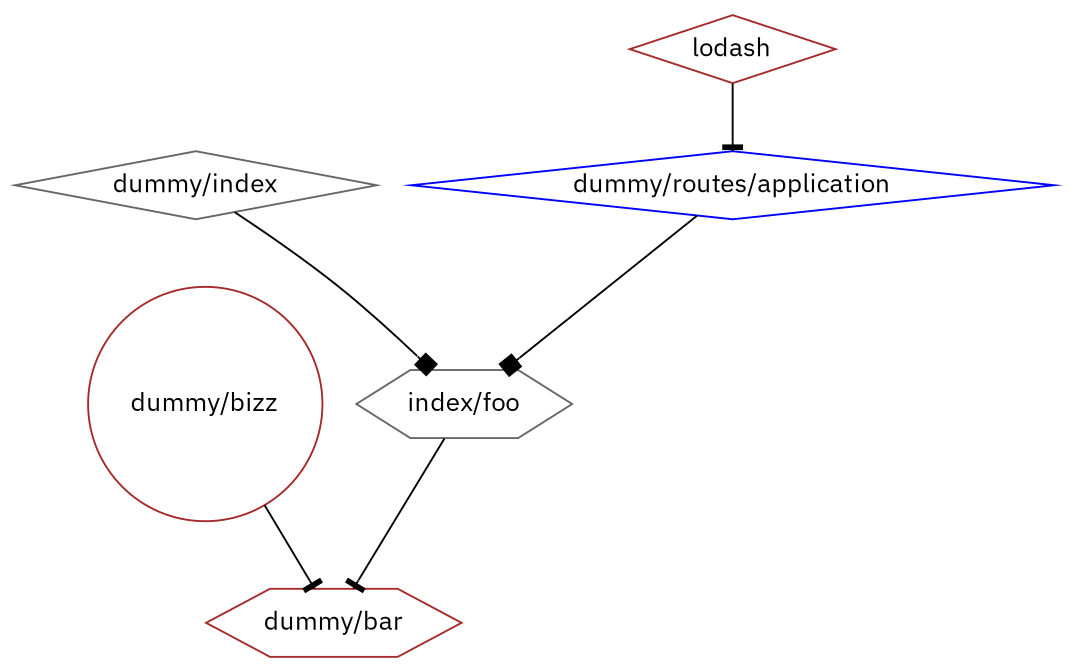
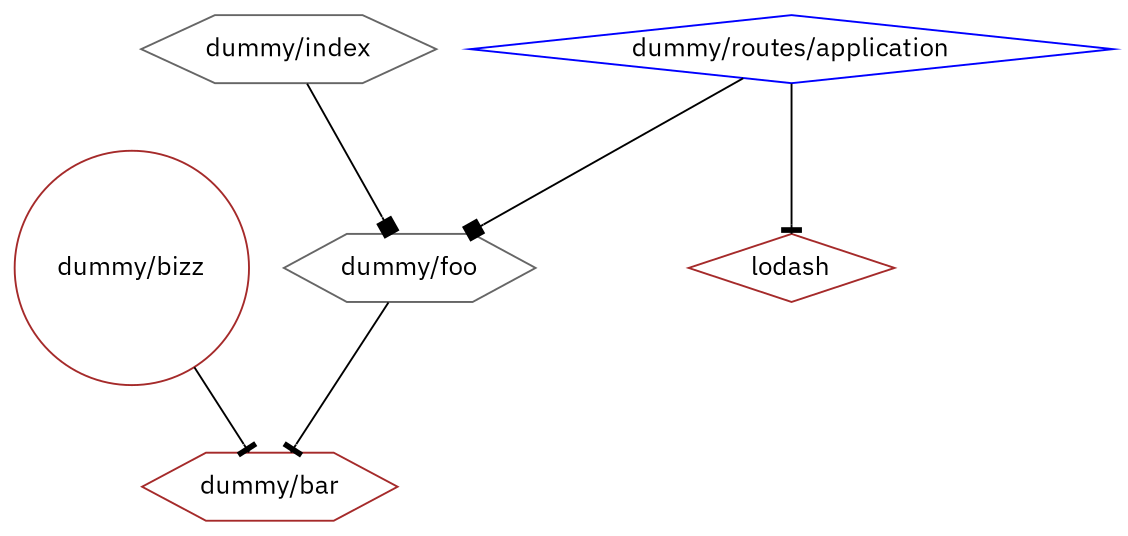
(733, 113) -> (792, 154)
(196, 185) -> (289, 49)
(464, 404) -> (410, 268)
